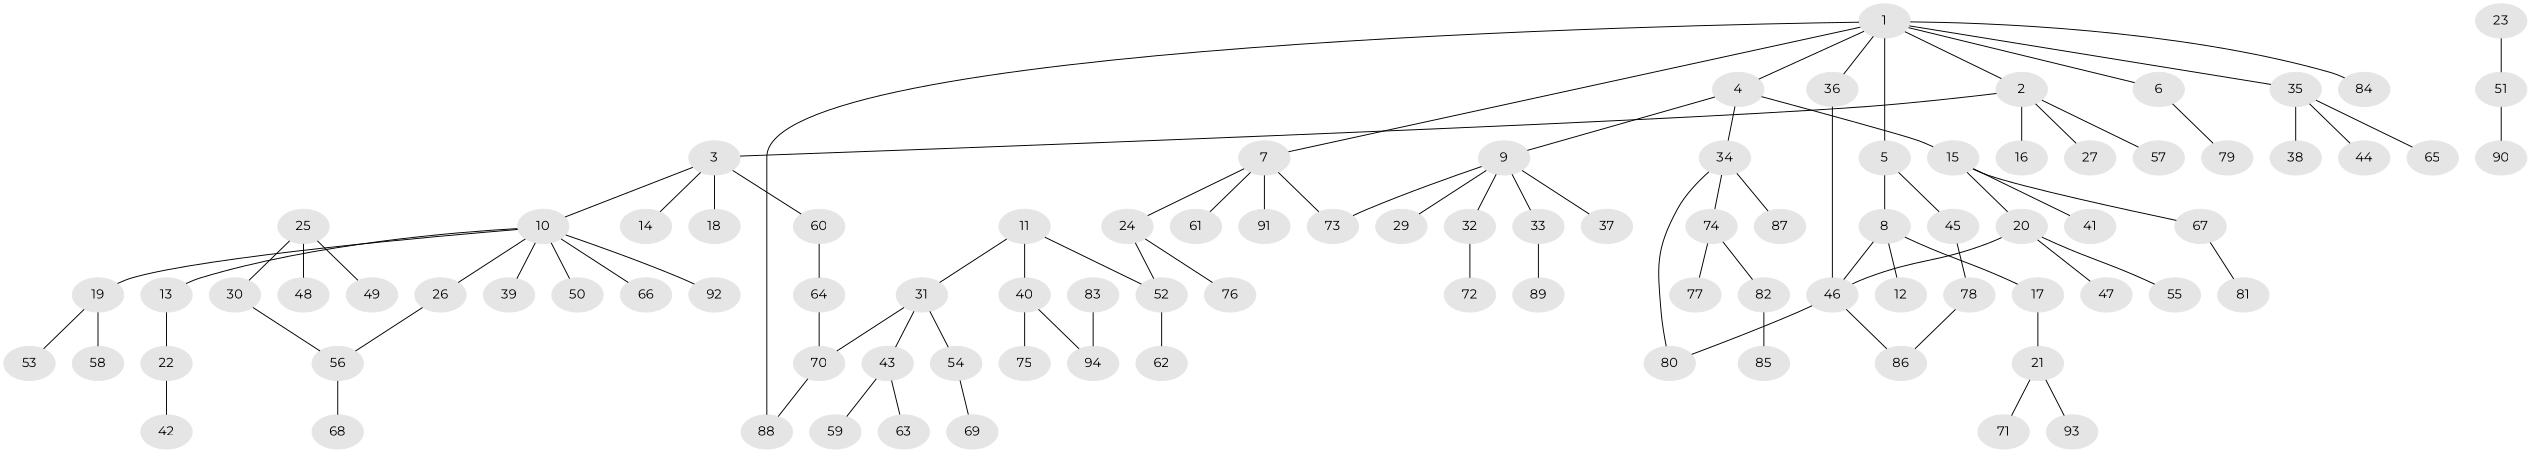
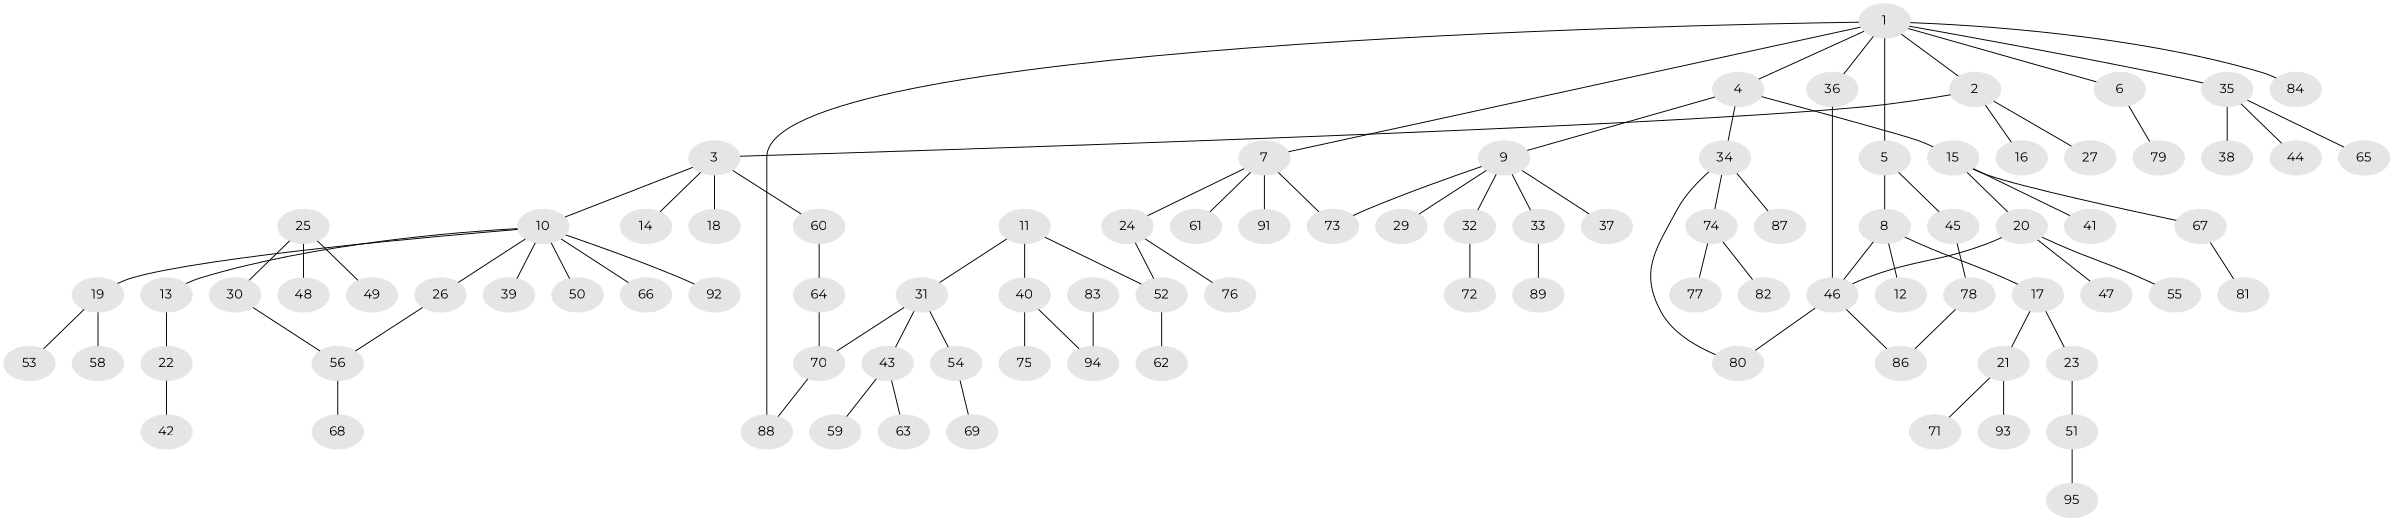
(2159, 158) -> none
(2501, 158) -> (2072, 500)
none -> (2055, 329)
(1764, 363) -> none
